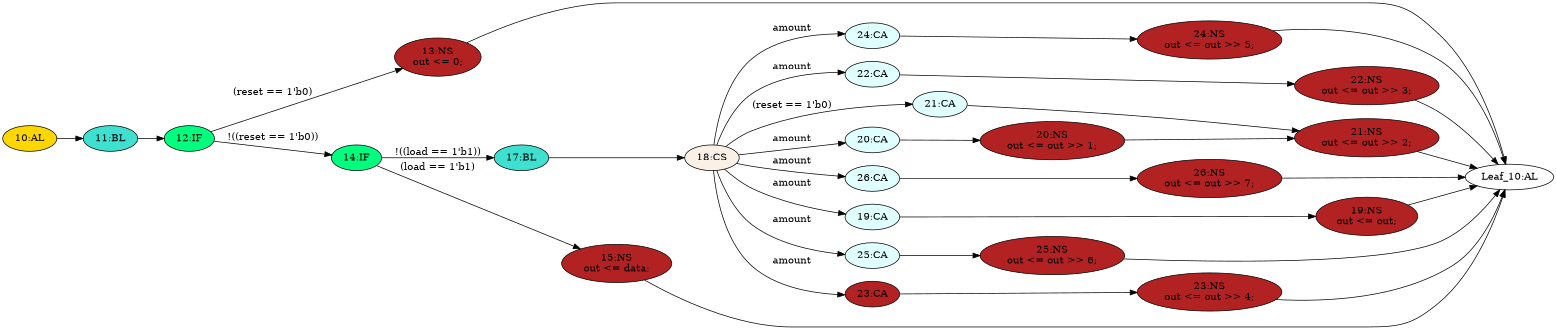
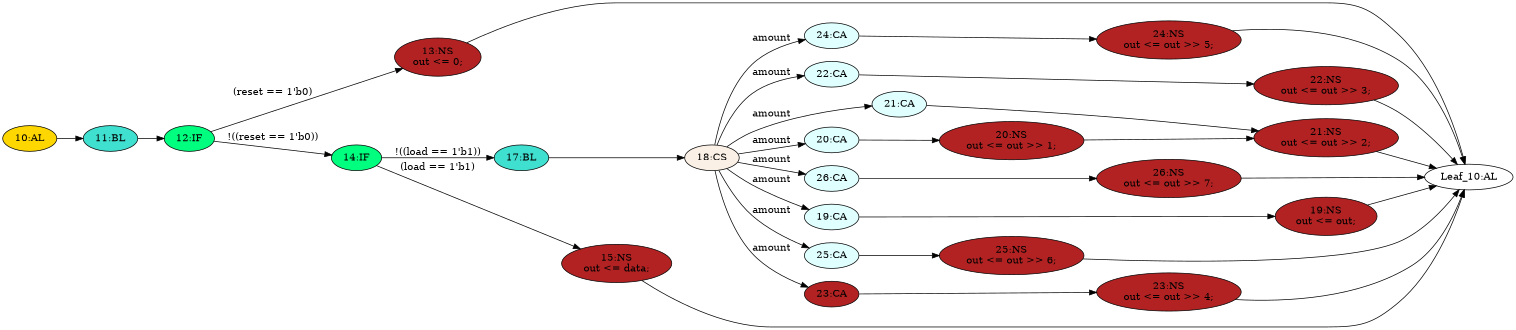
(792, 105) -> (772, 114)
